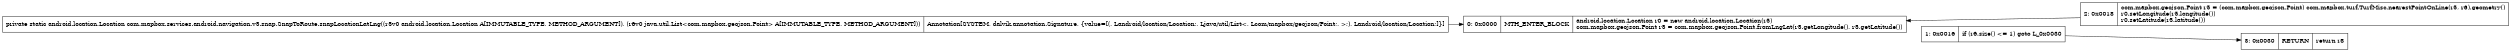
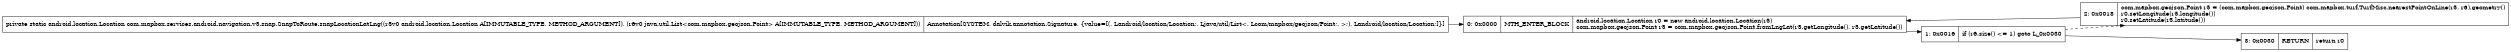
none -> (2093, 28)
none -> (1912, 32)
(2330, 41) -> (2330, 41)
